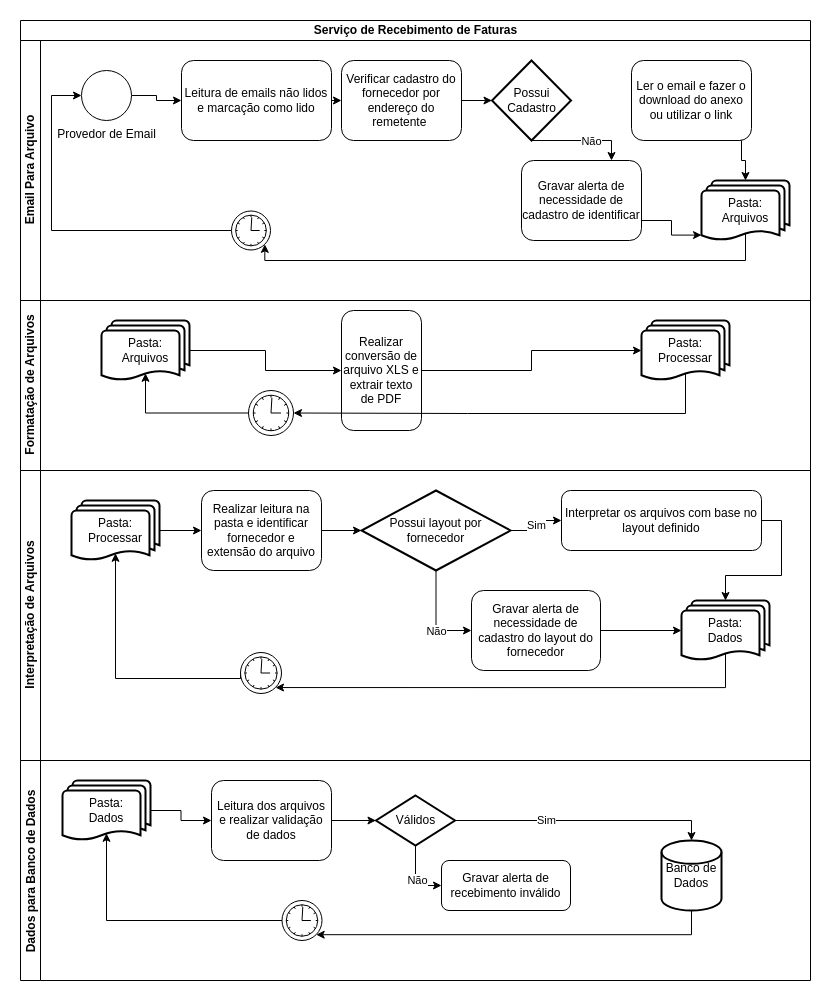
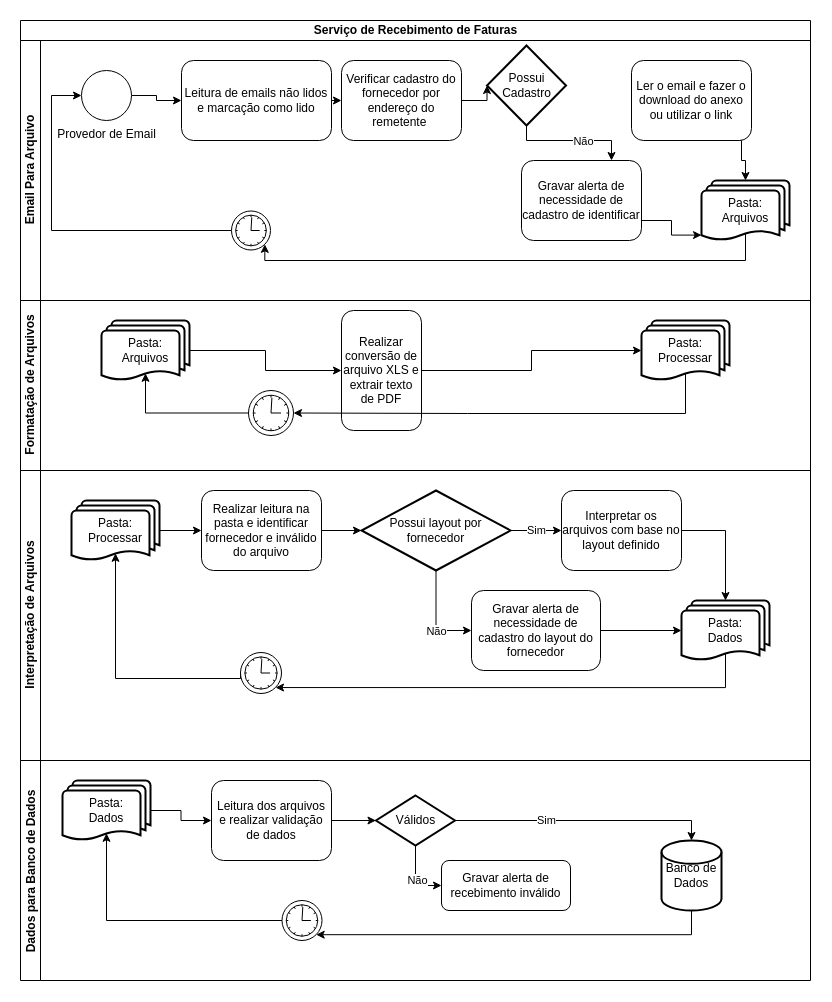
(532, 101) -> (527, 86)
(662, 521) -> (622, 531)
(262, 531) -> (262, 531)
